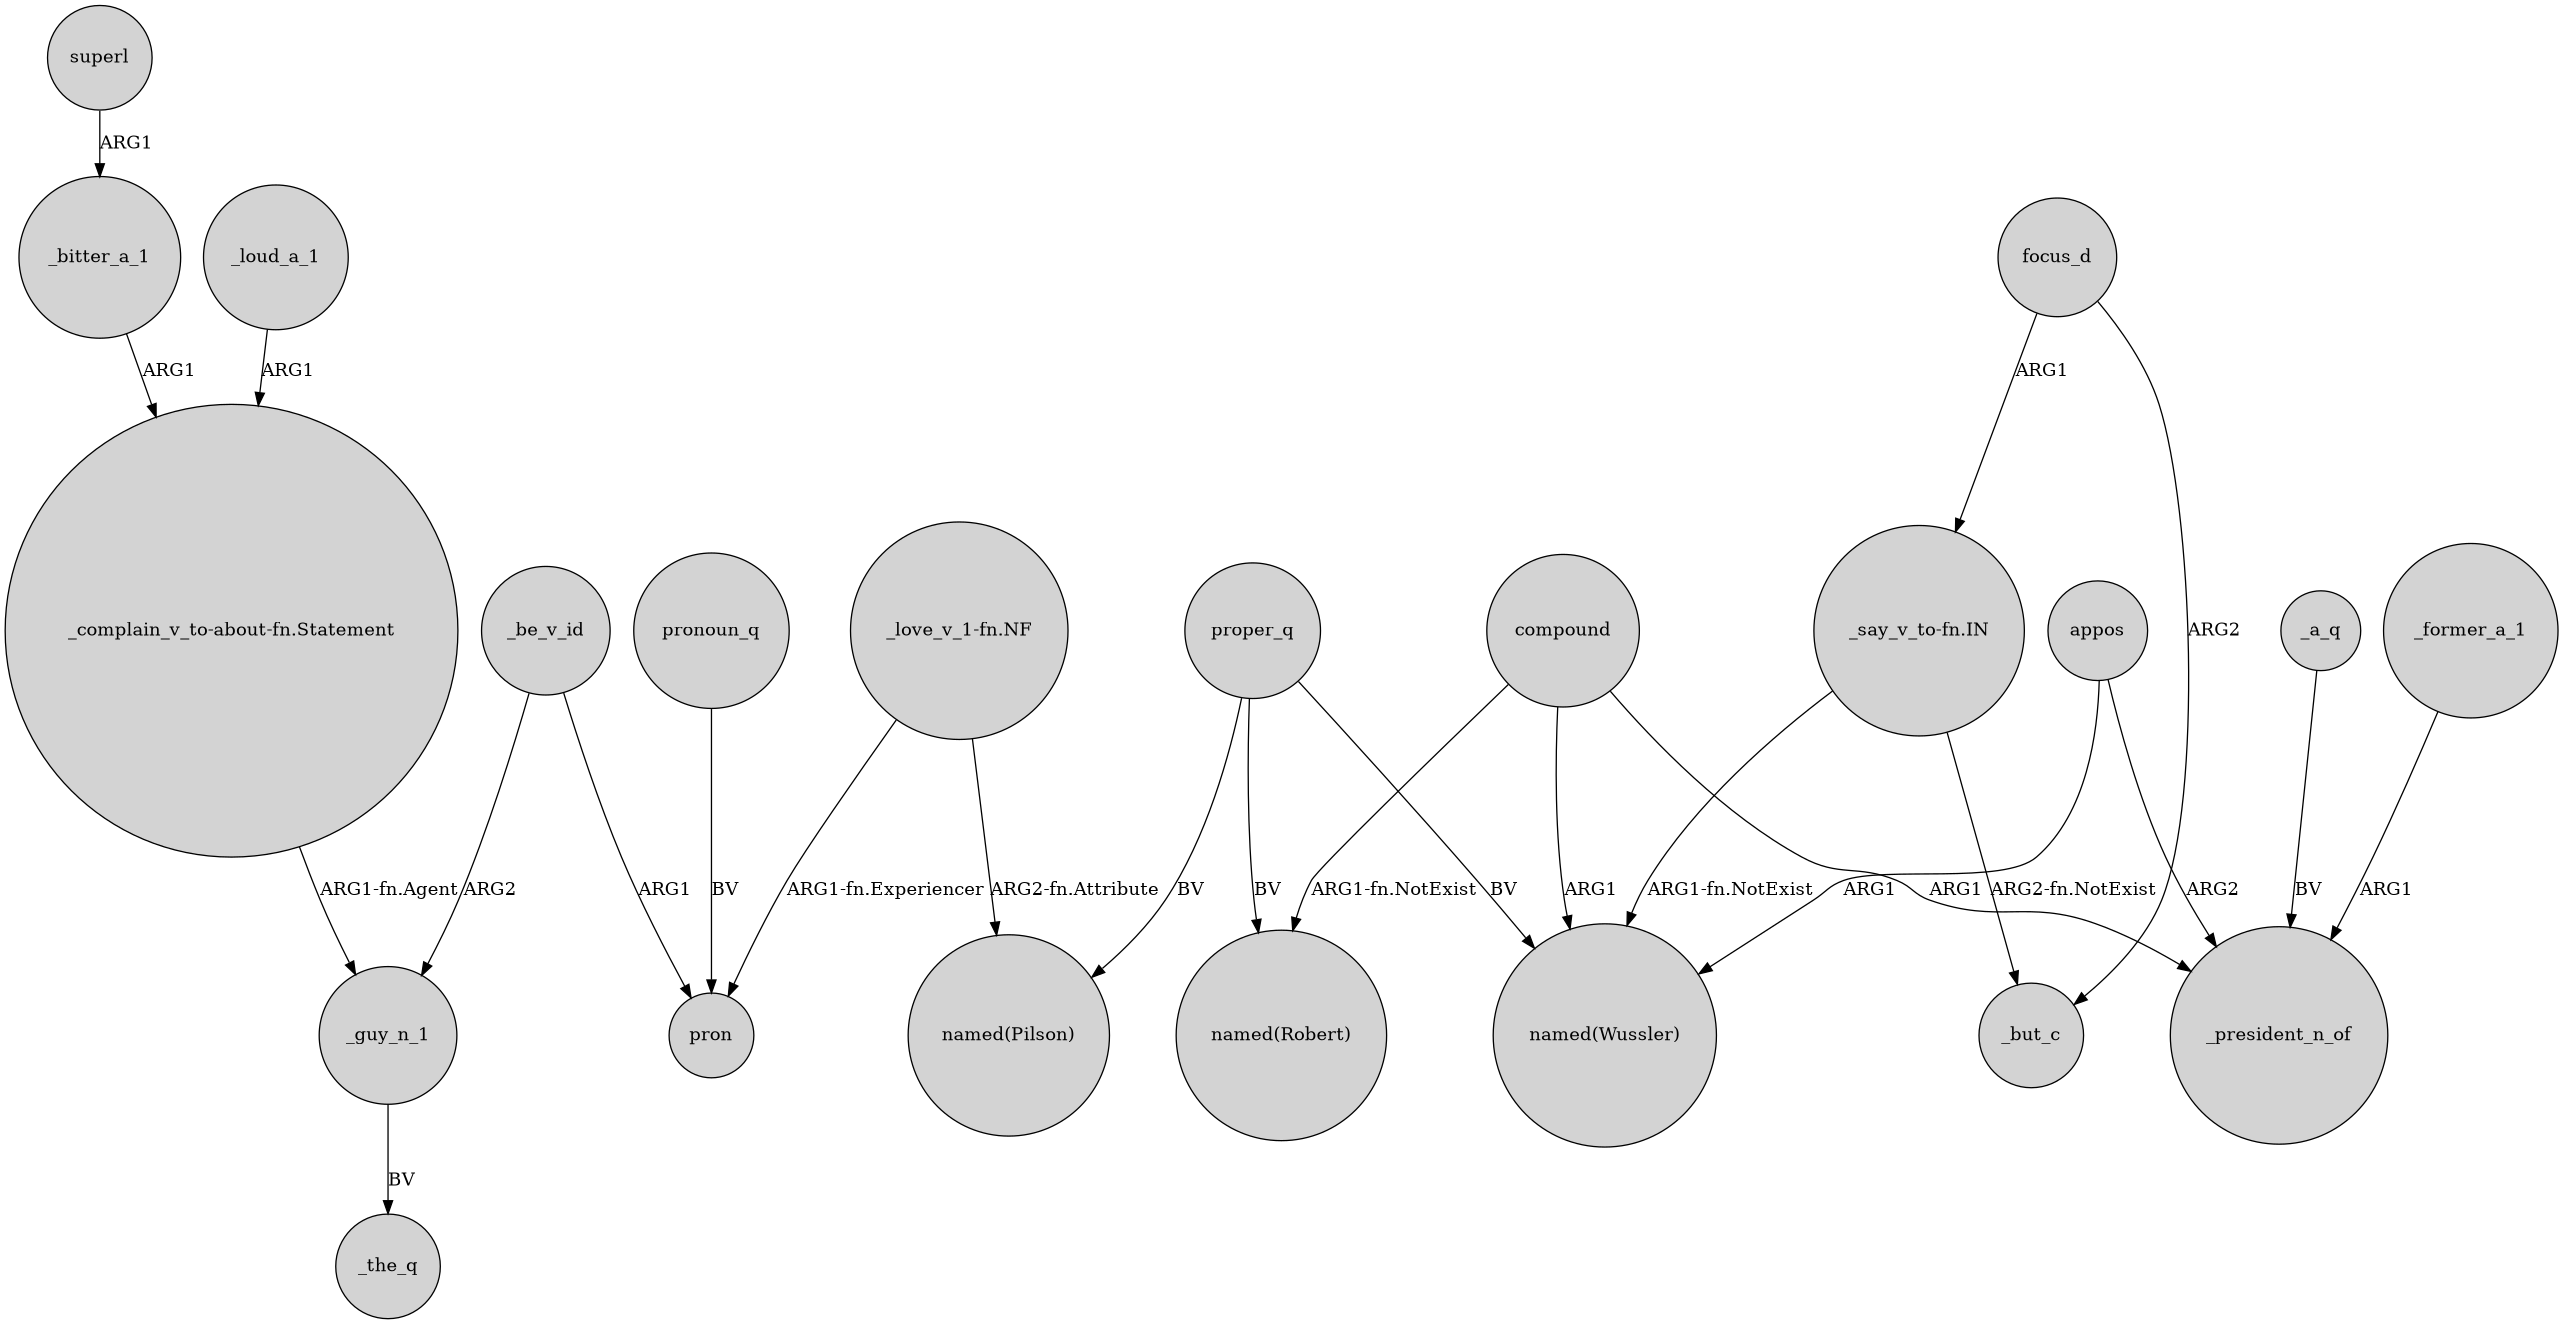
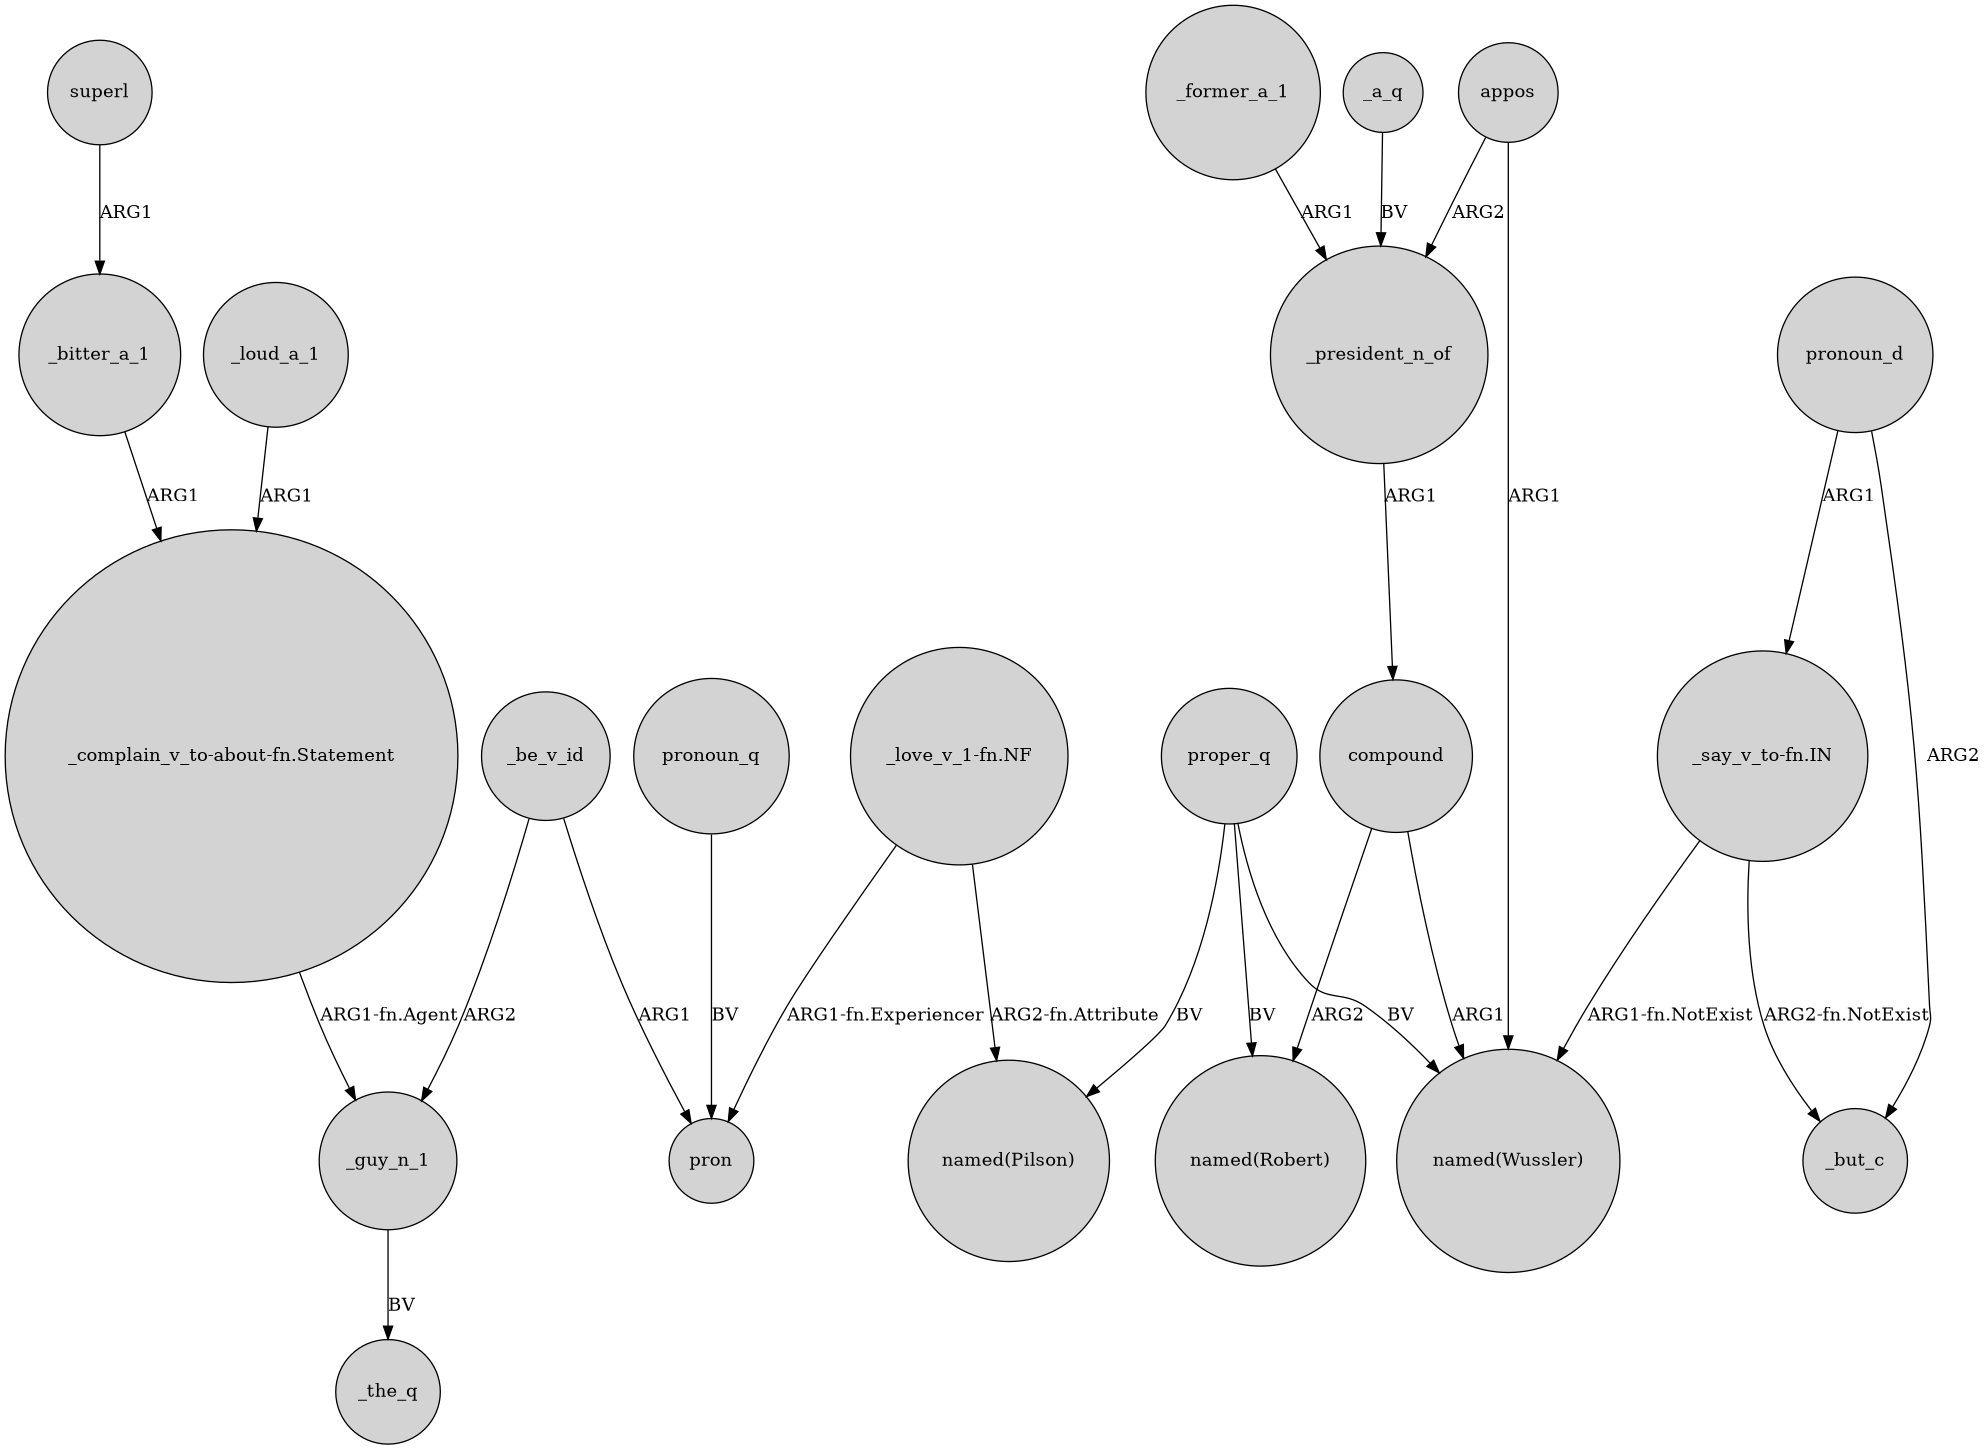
(2057, 257) -> (1855, 355)
(1839, 869) -> (1388, 565)
(1394, 890) -> (1338, 1016)
